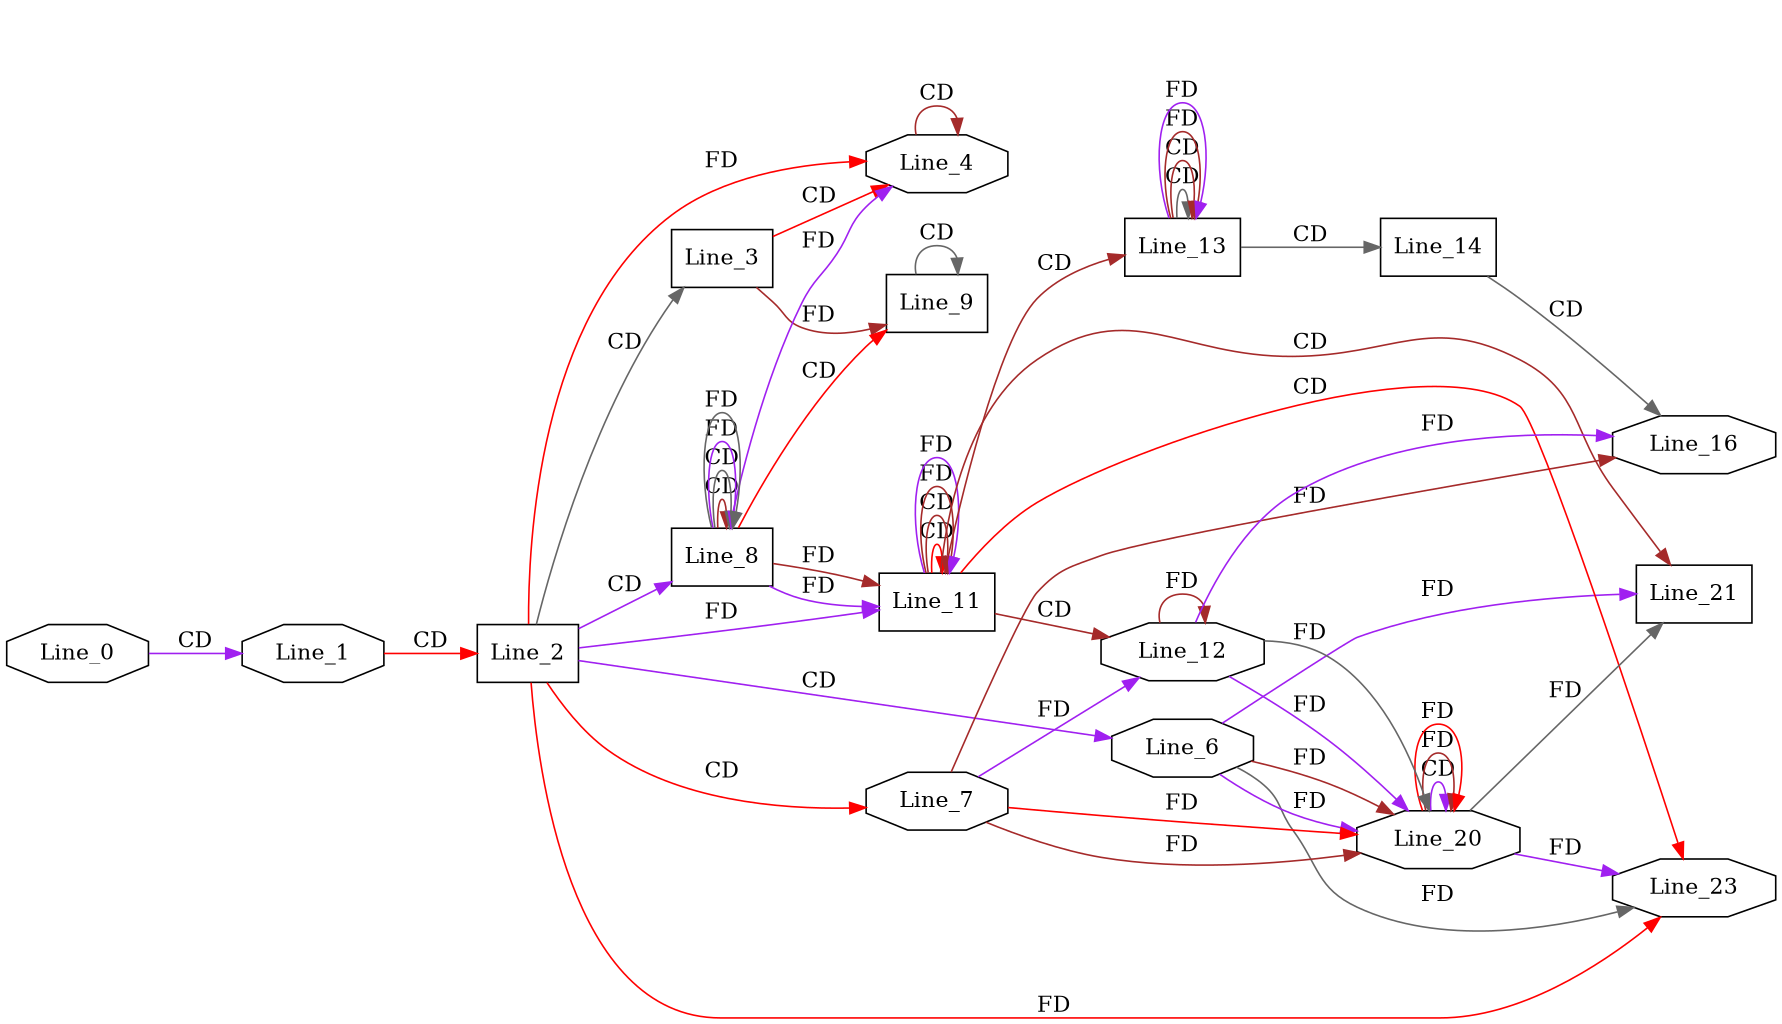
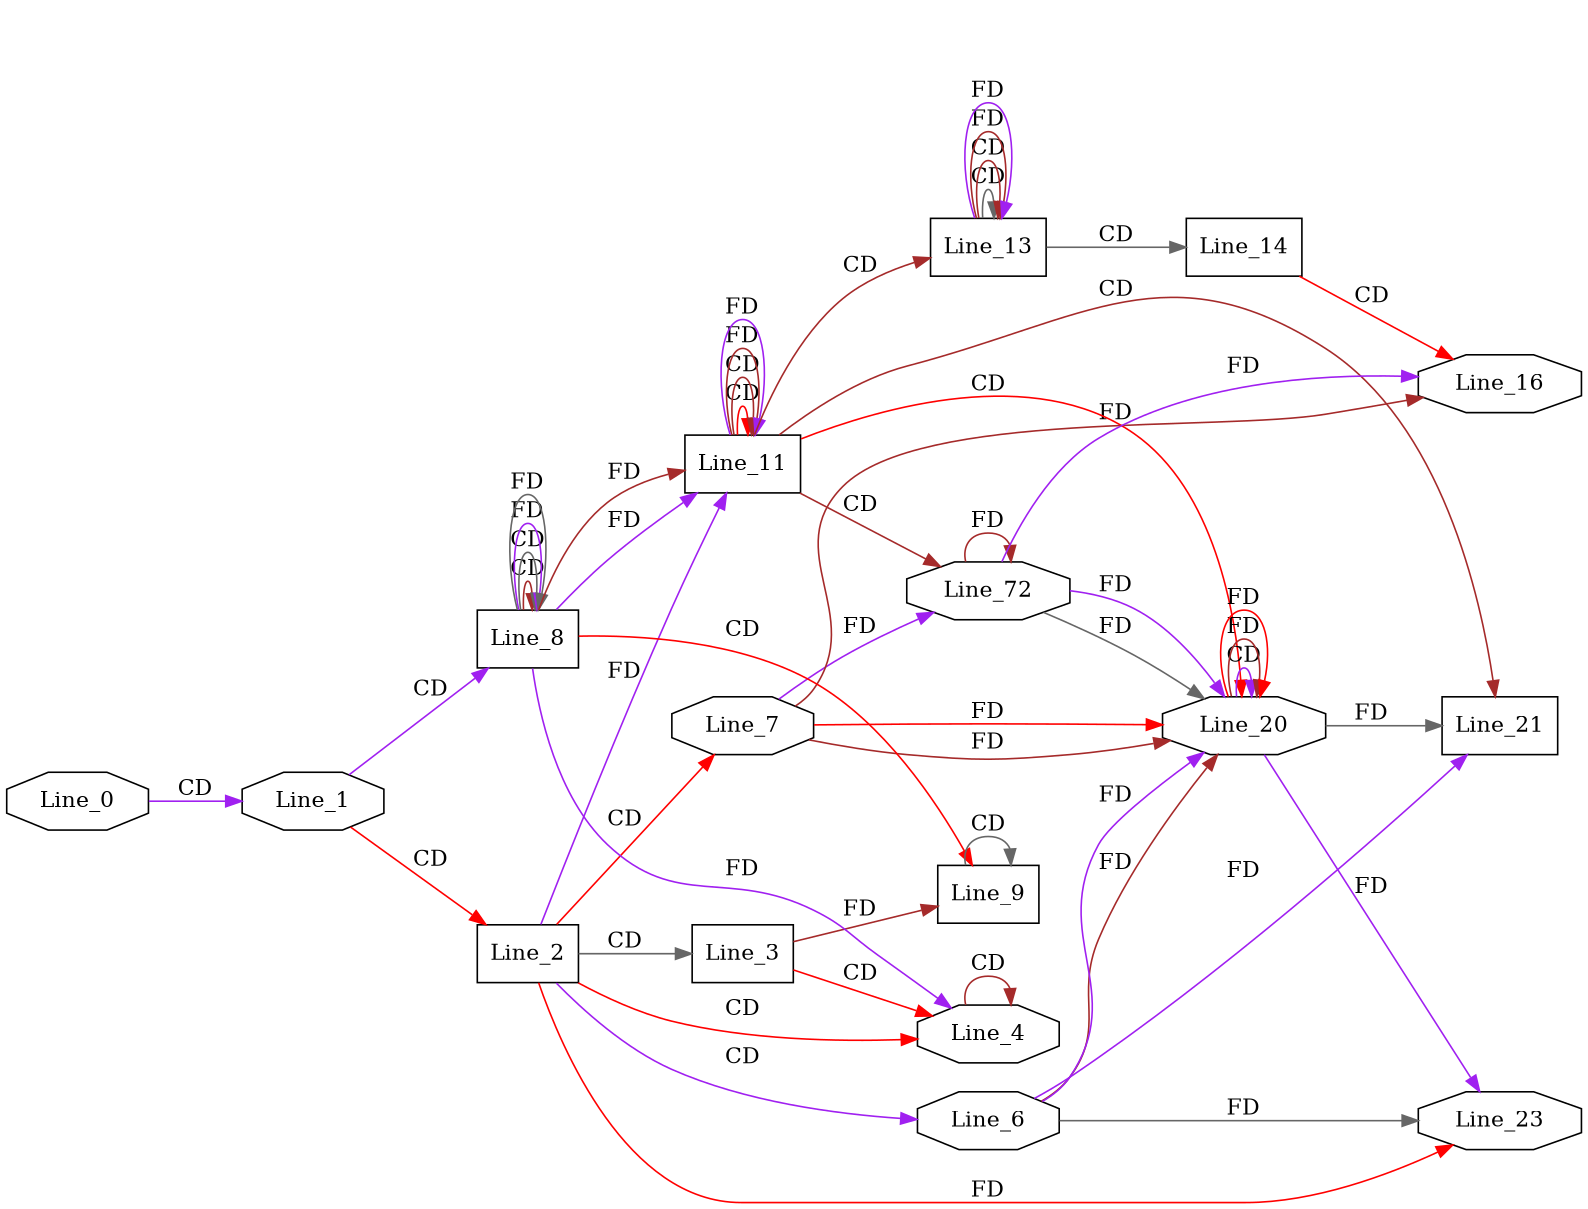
(722, 161) -> (743, 1009)
(1570, 338) -> (1369, 314)
(1450, 388) -> (1090, 411)
(618, 609) -> (412, 727)
(1183, 652) -> (988, 591)
